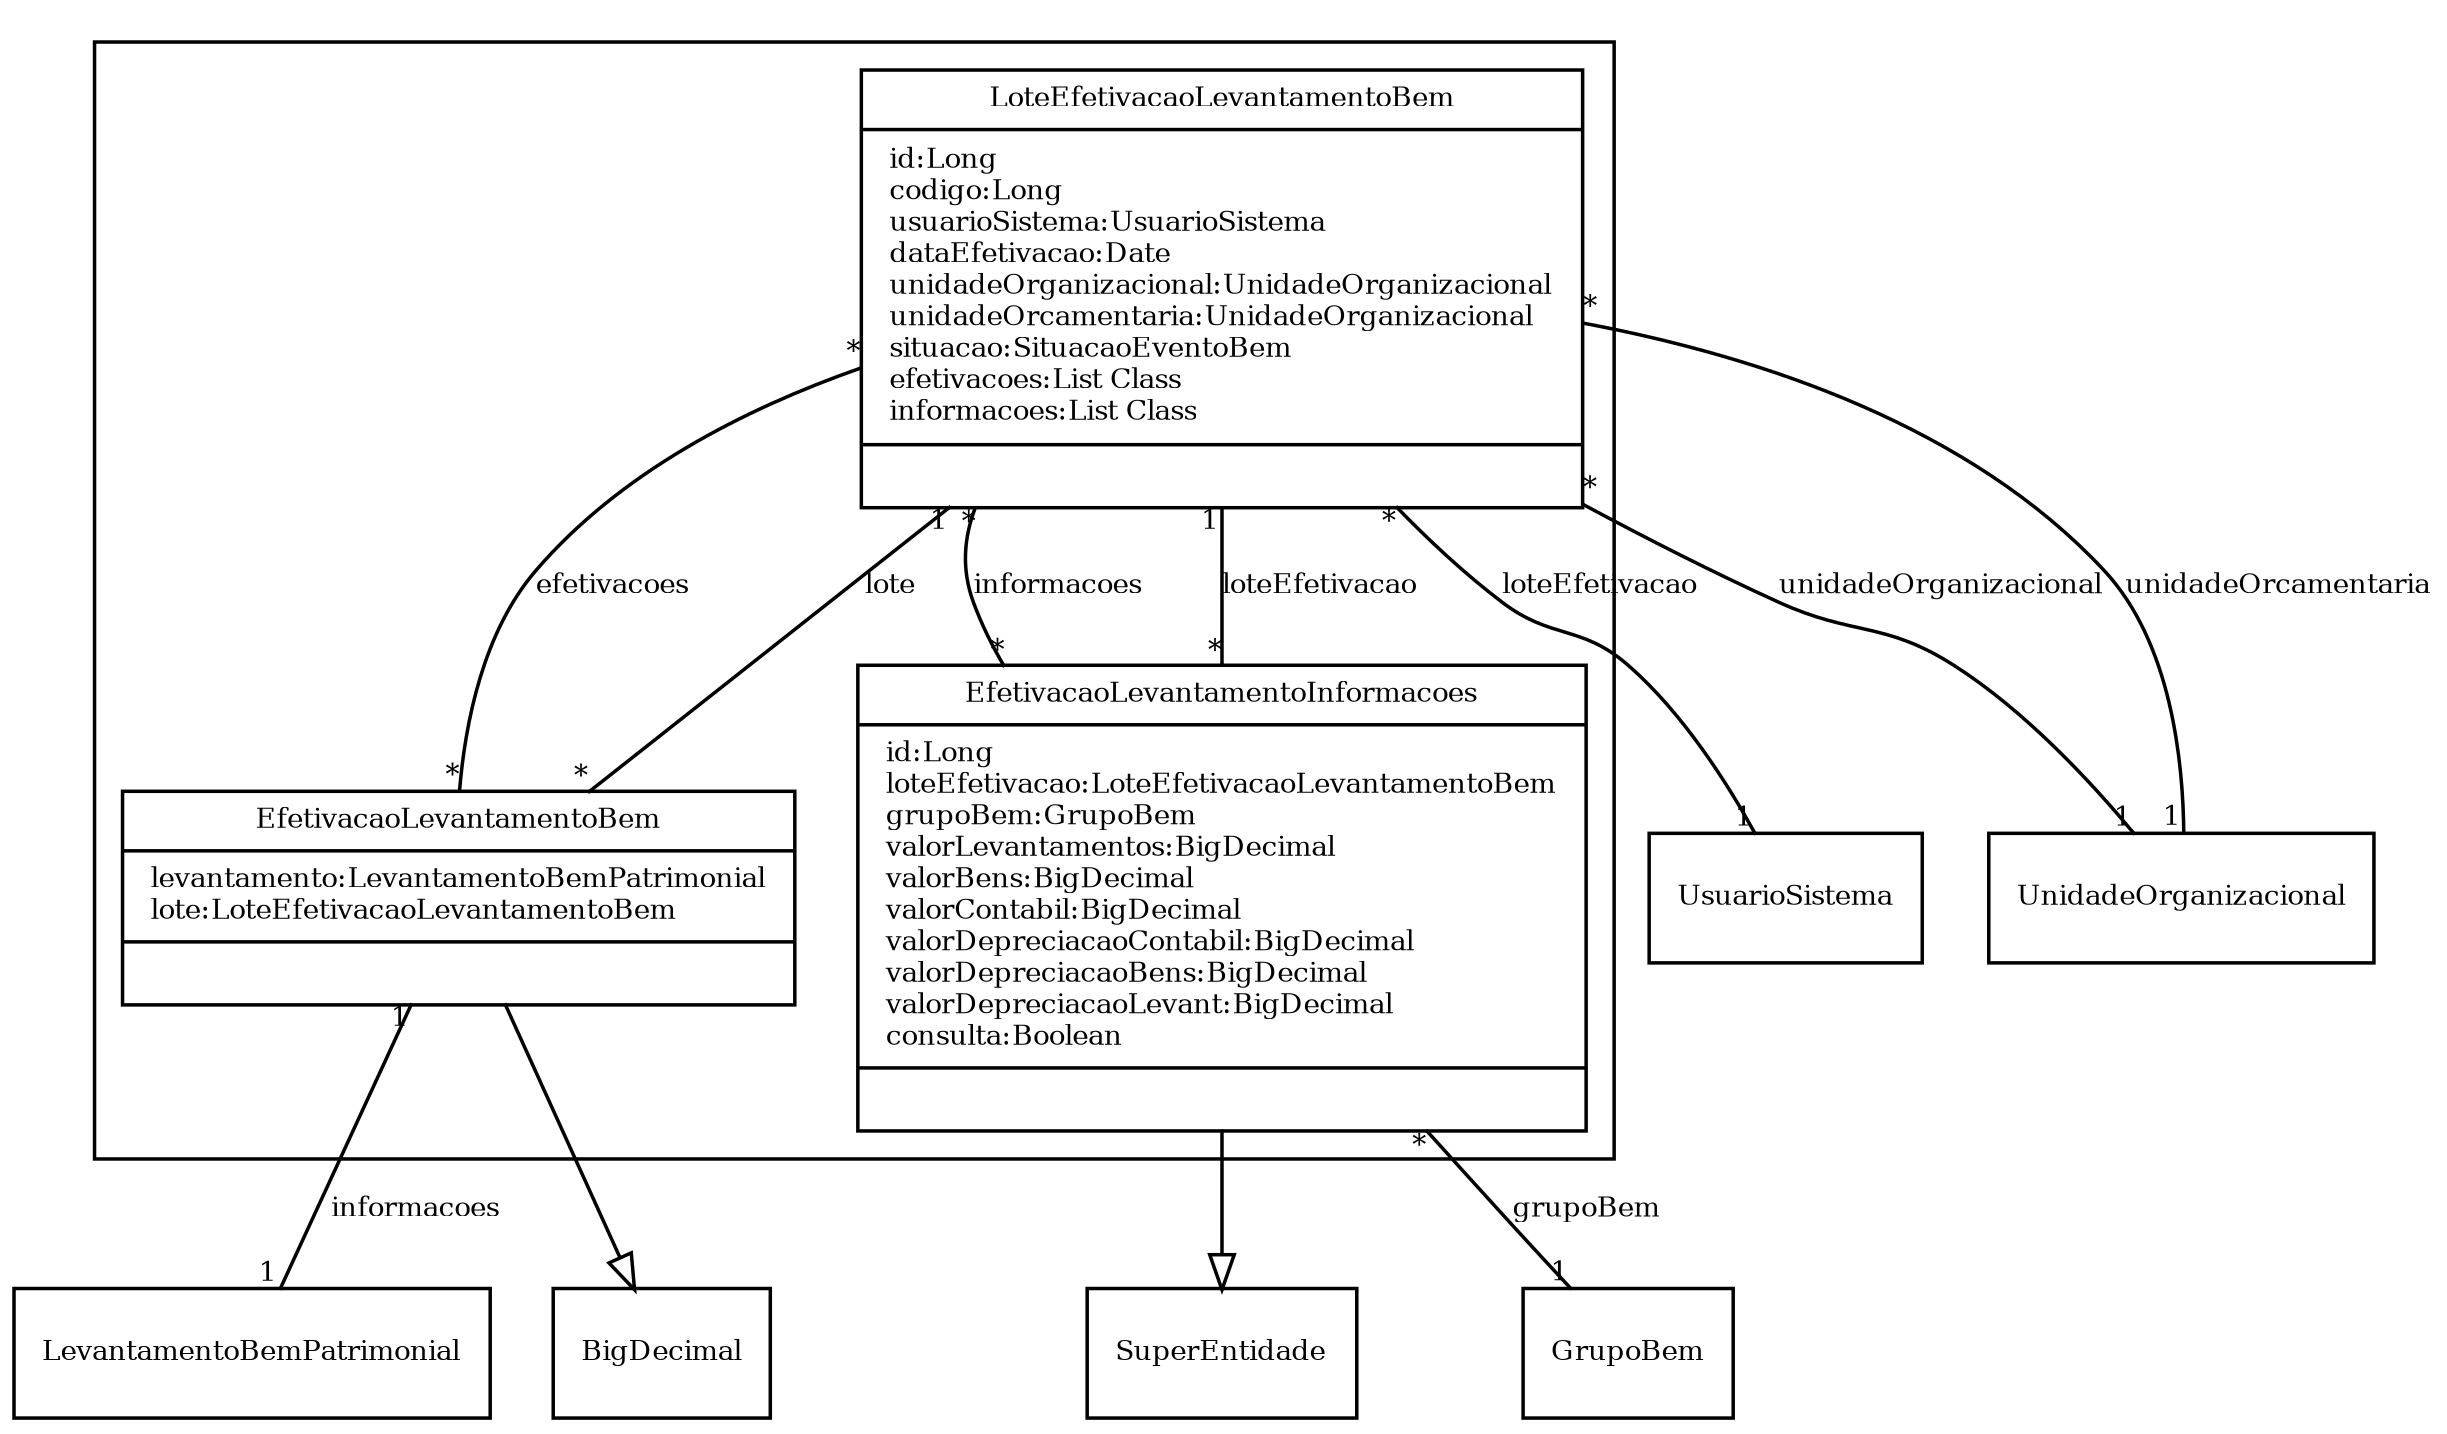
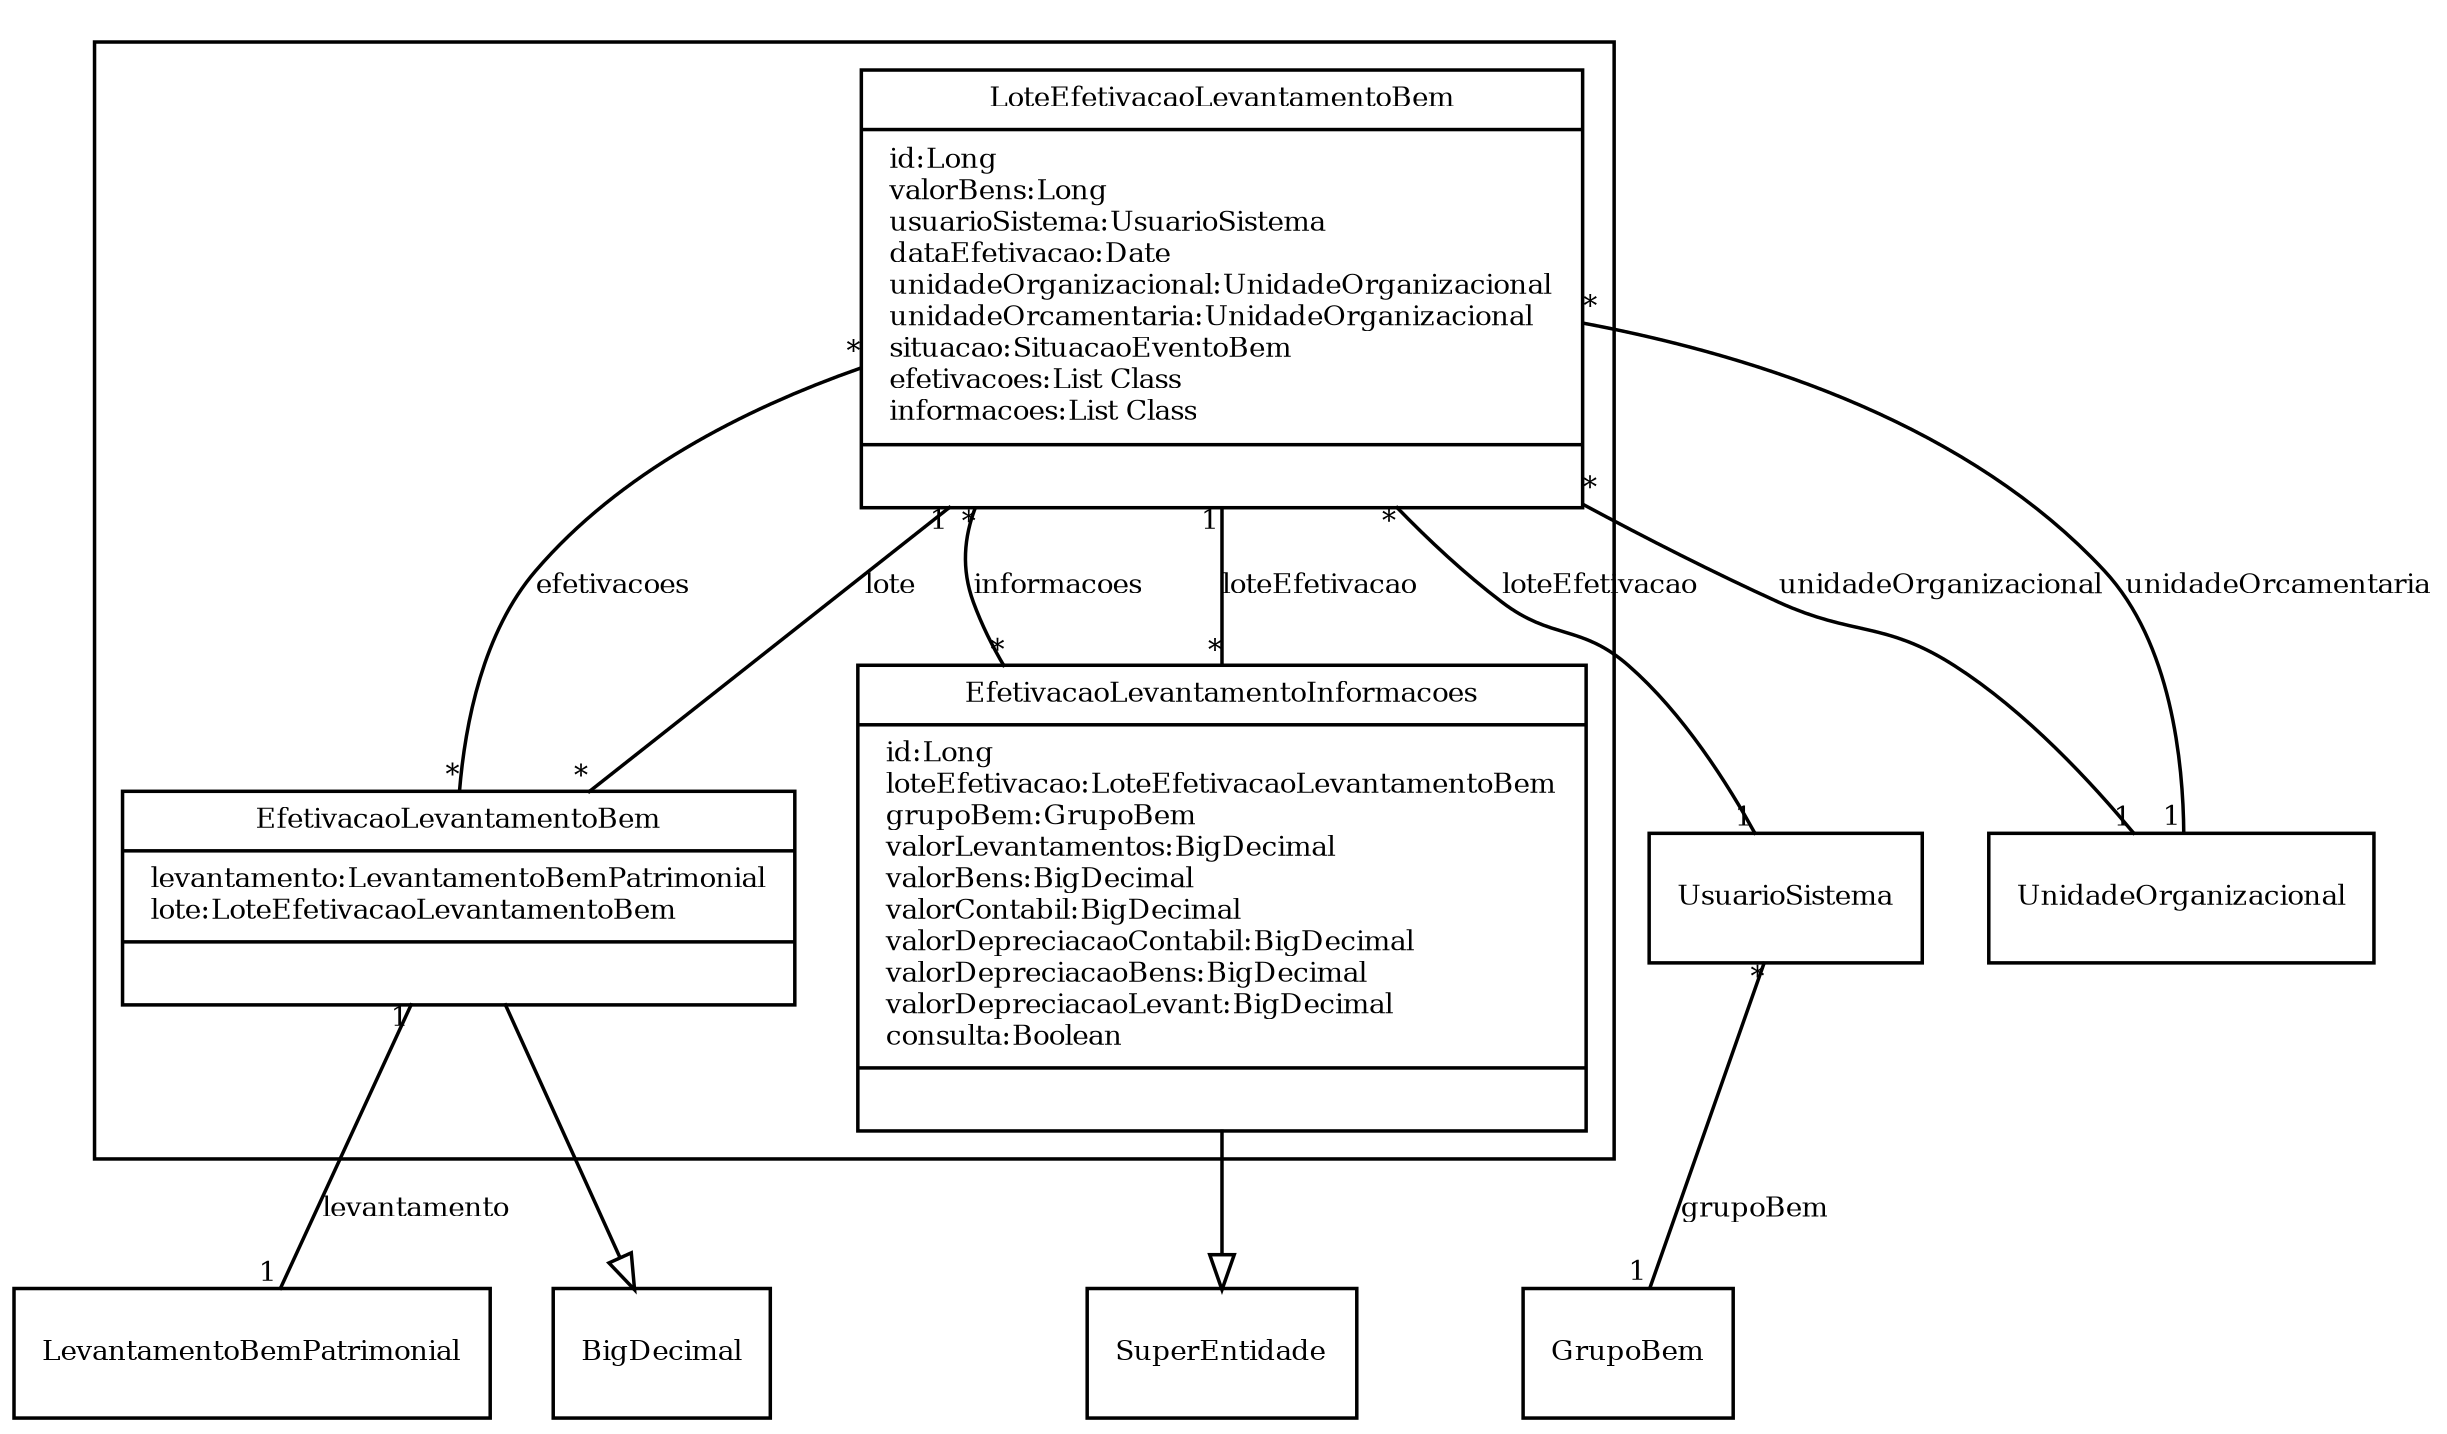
(977, 191) -> (1000, 191)
(417, 1210) -> (417, 1210)
(1499, 1210) -> (1707, 1125)
